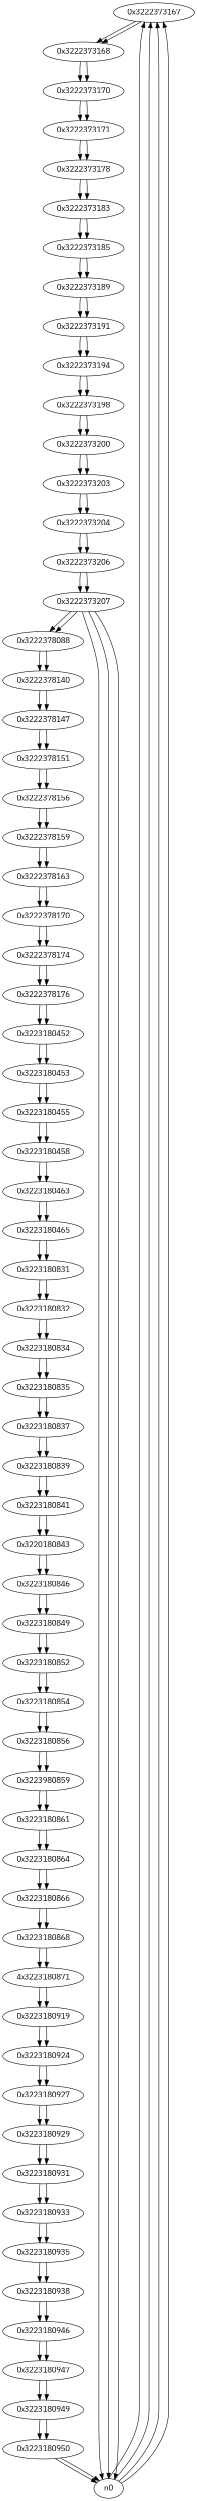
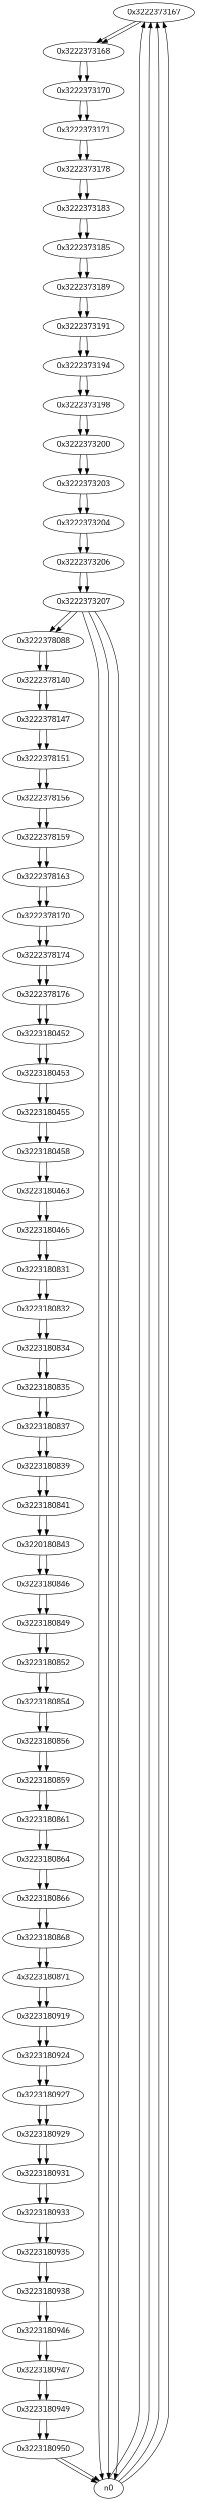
(43, 1781) -> (43, 1781)
